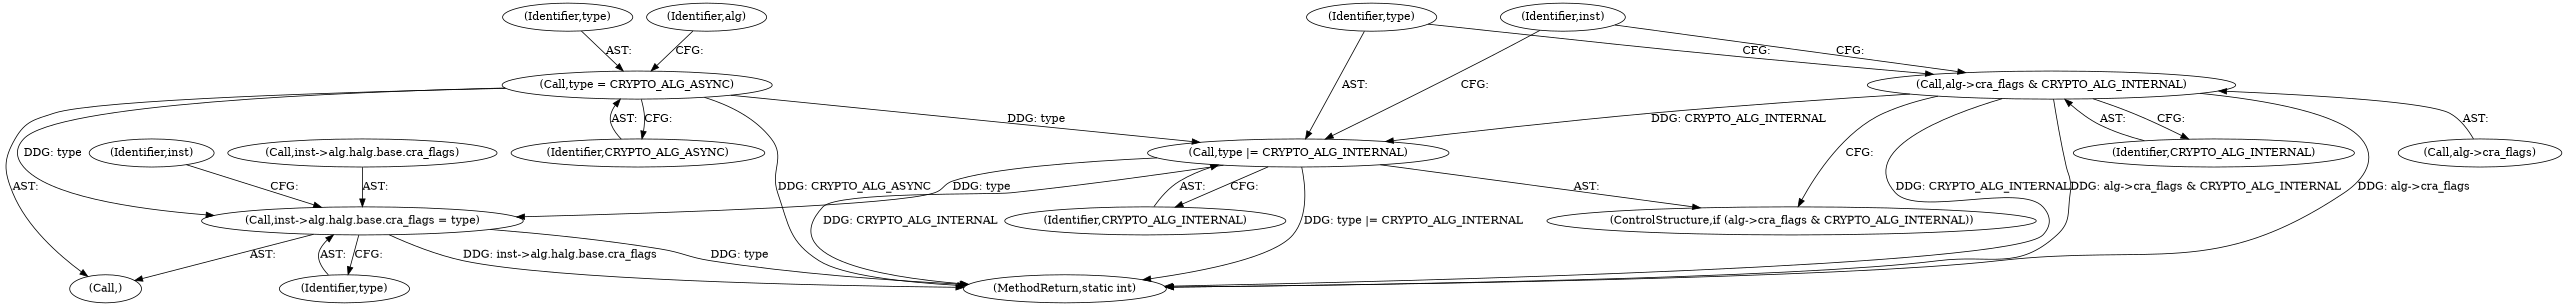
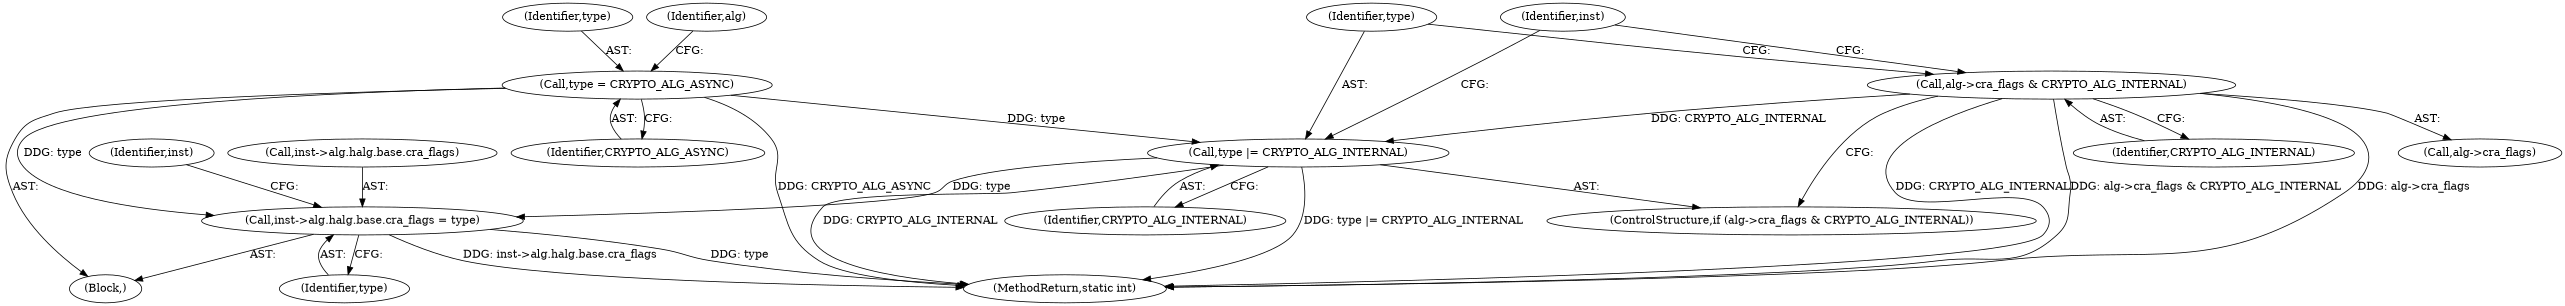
(2356, 99) -> (2325, 104)
(106, 289) -> (106, 289)
